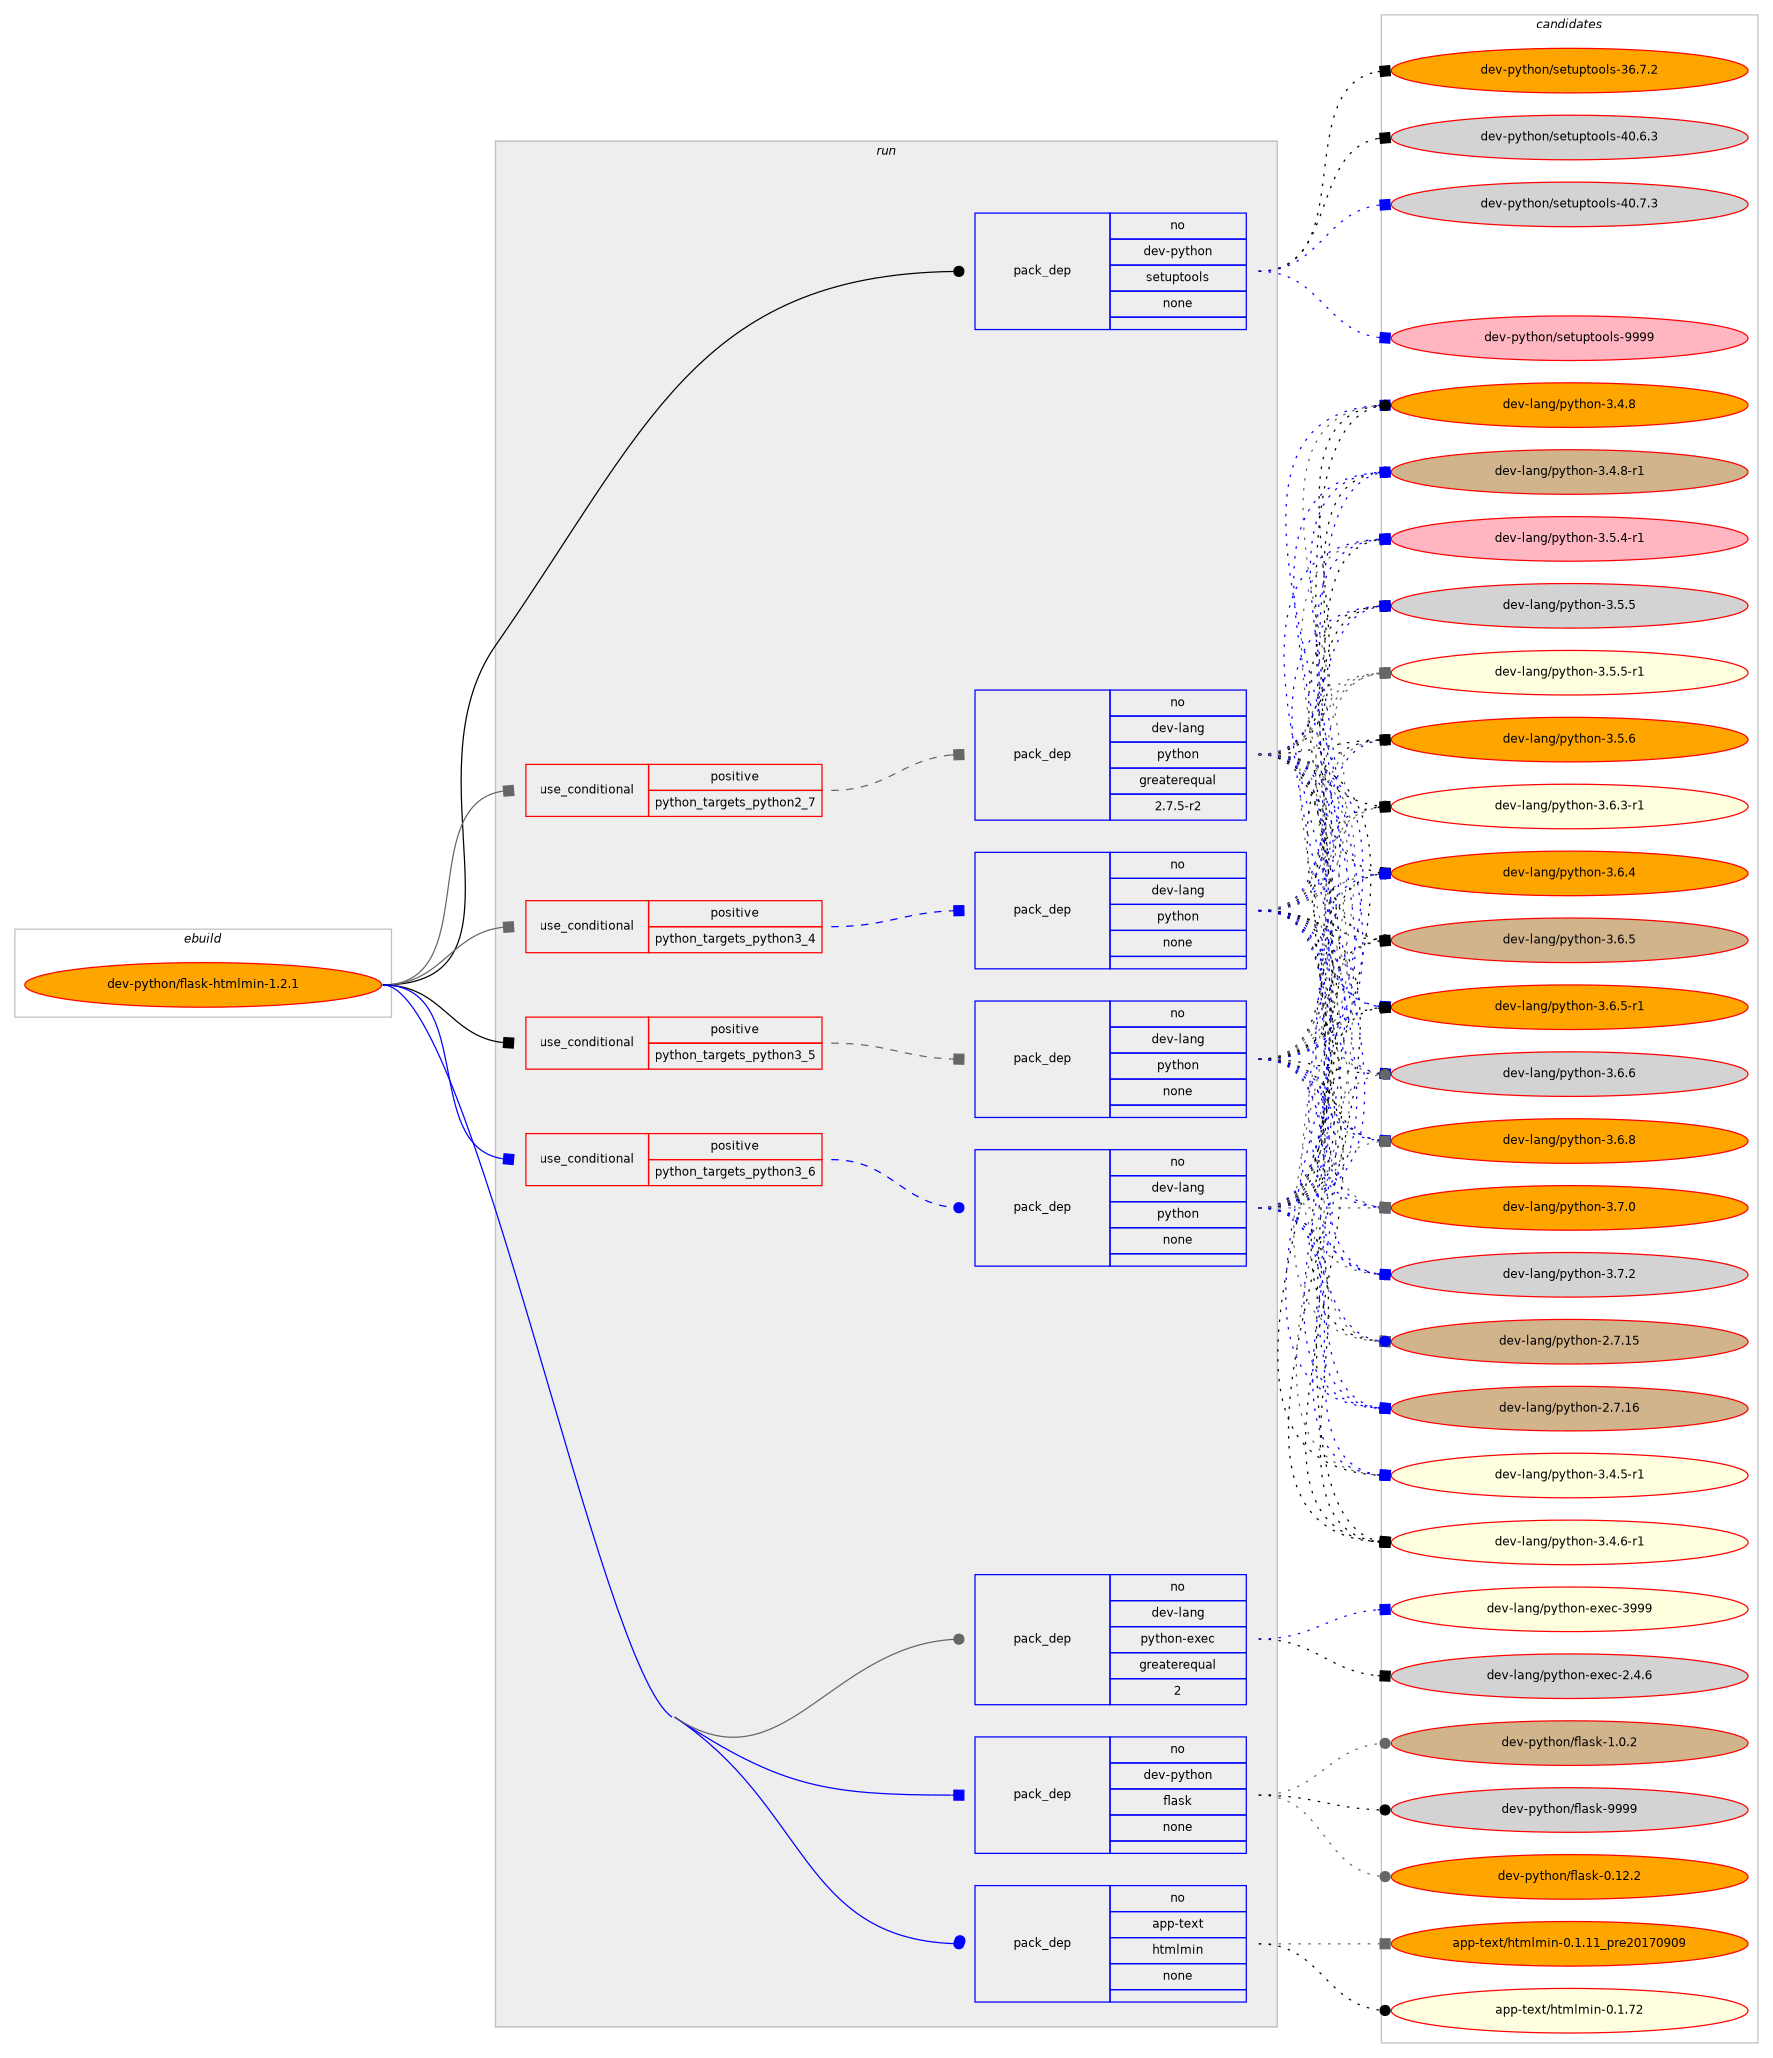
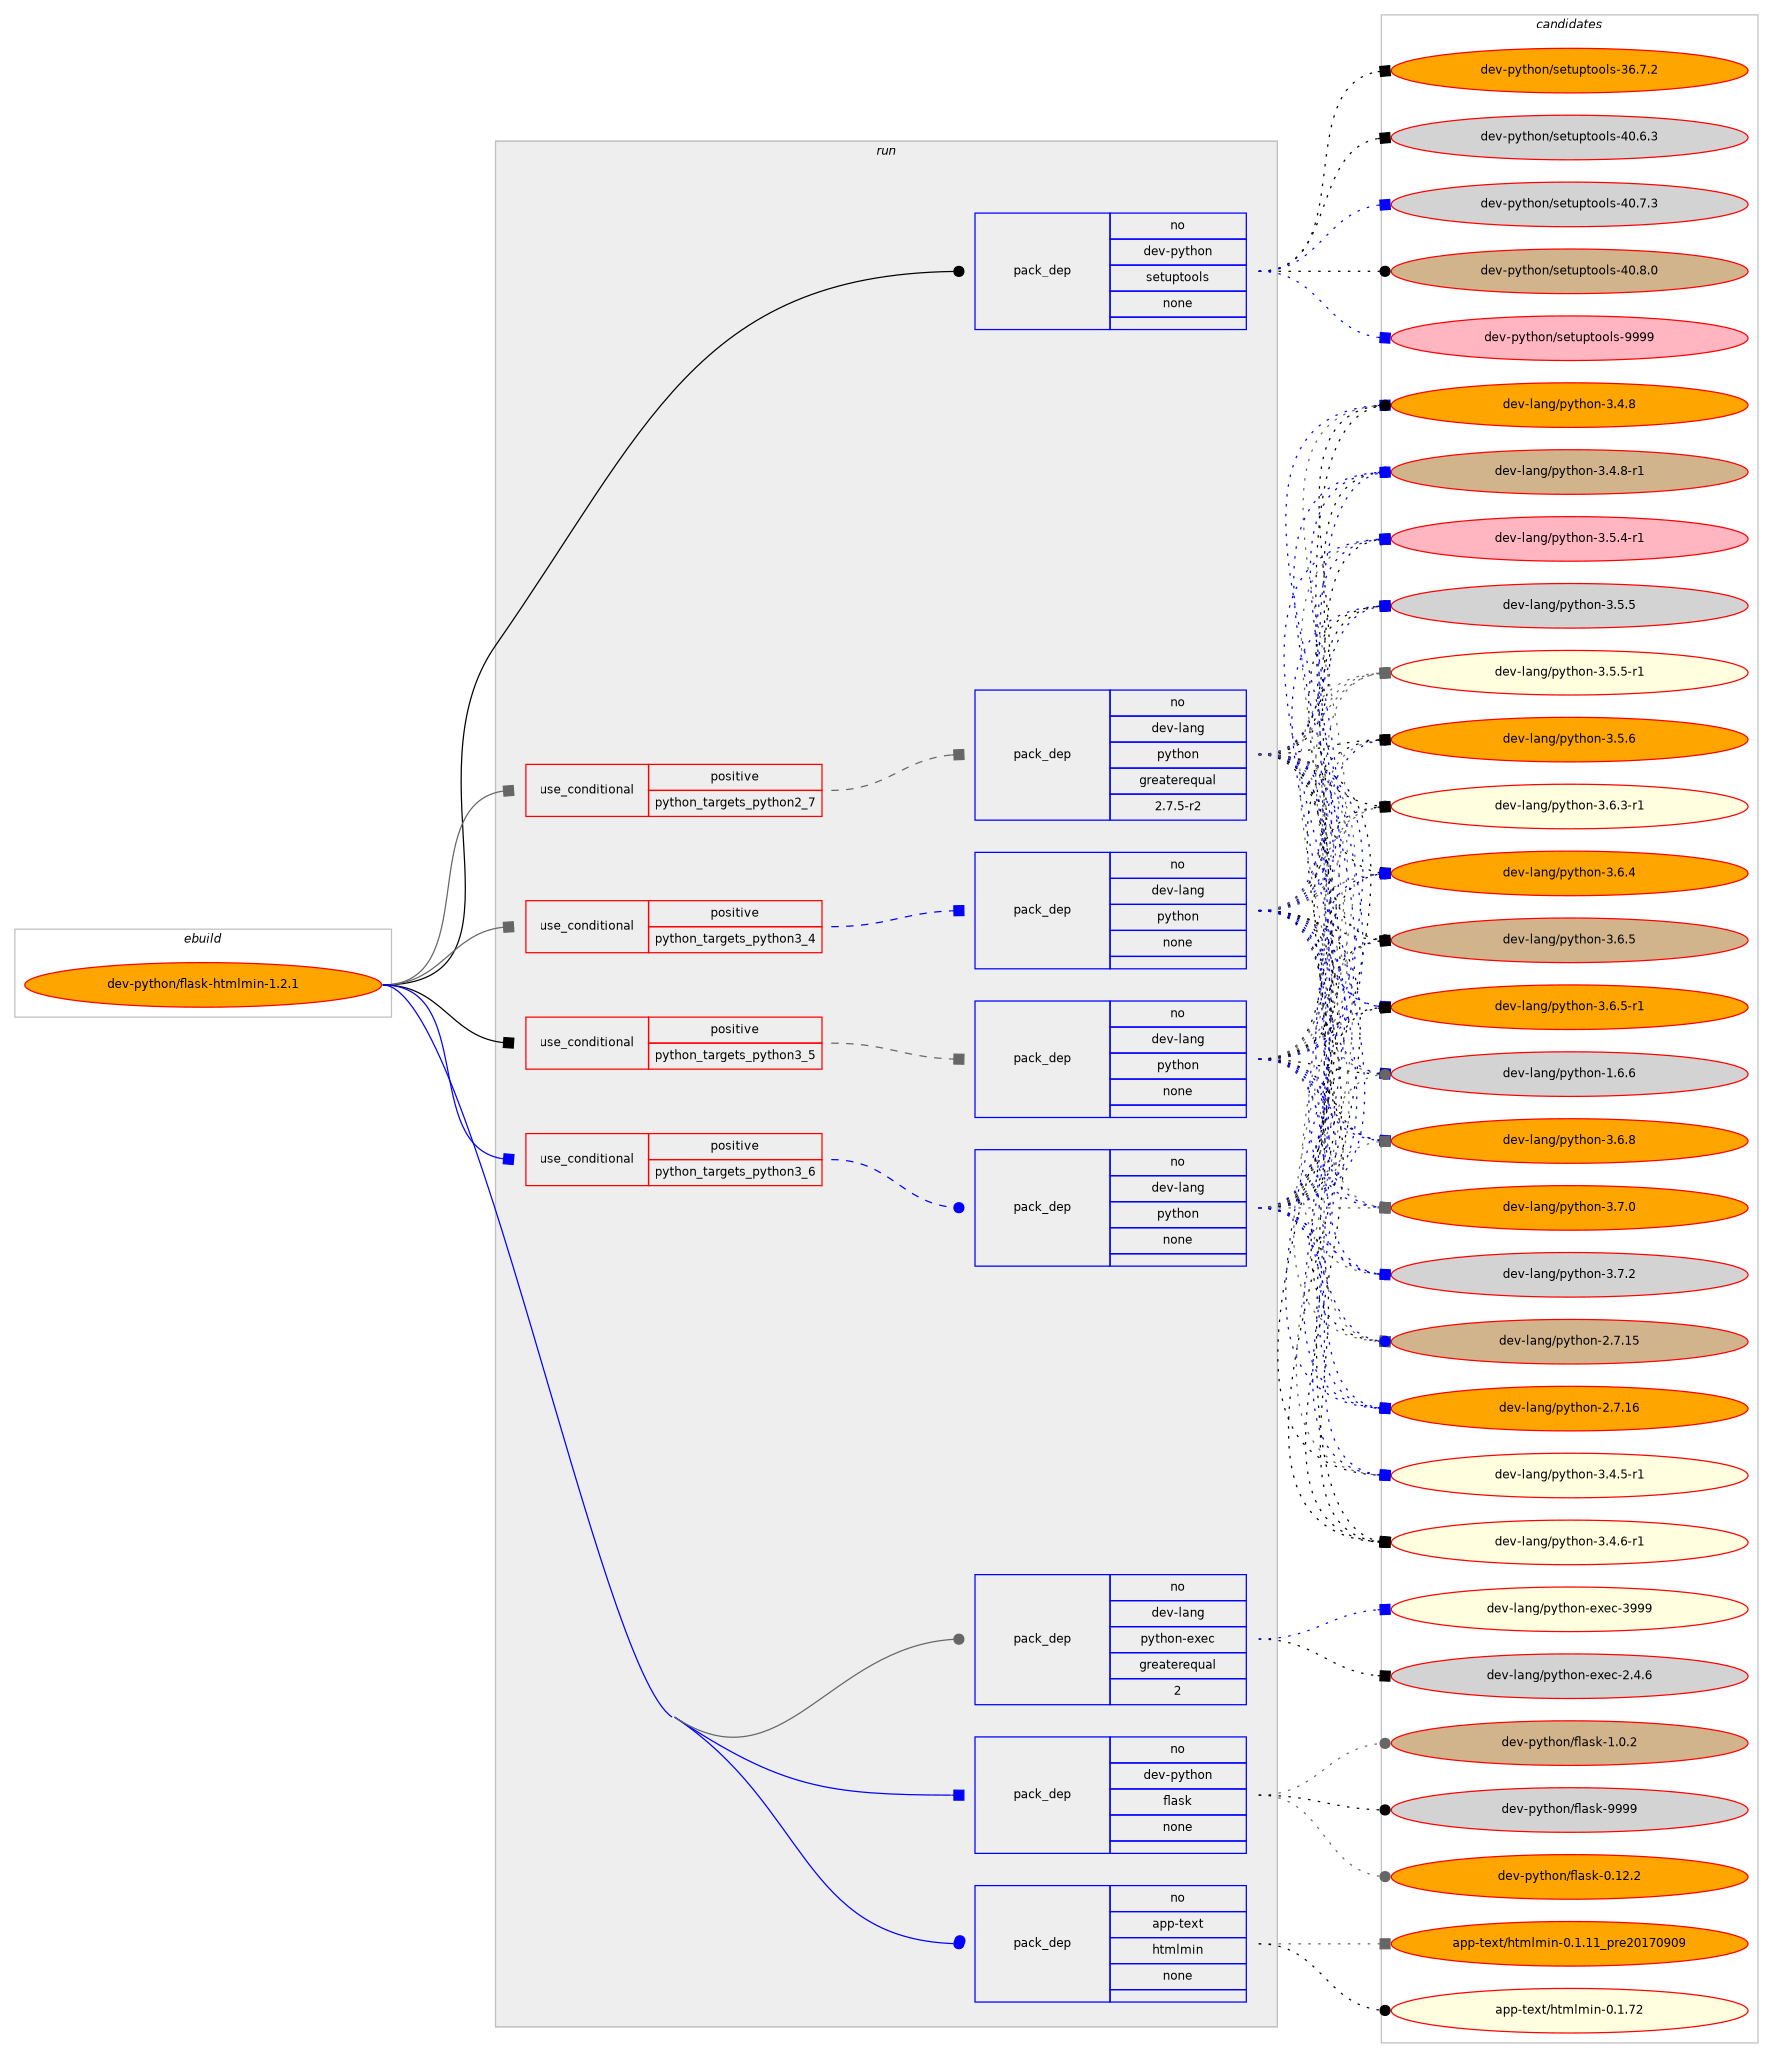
none -> (1570, 271)
(1570, 1074) -> (1570, 1074)
(1570, 1409) -> (1570, 1409)
